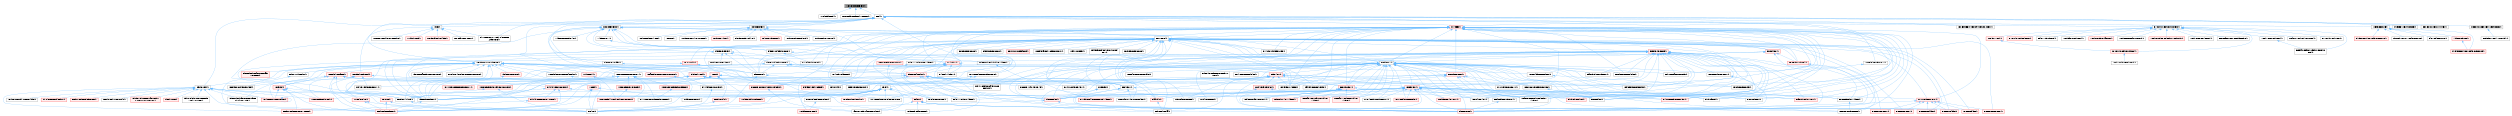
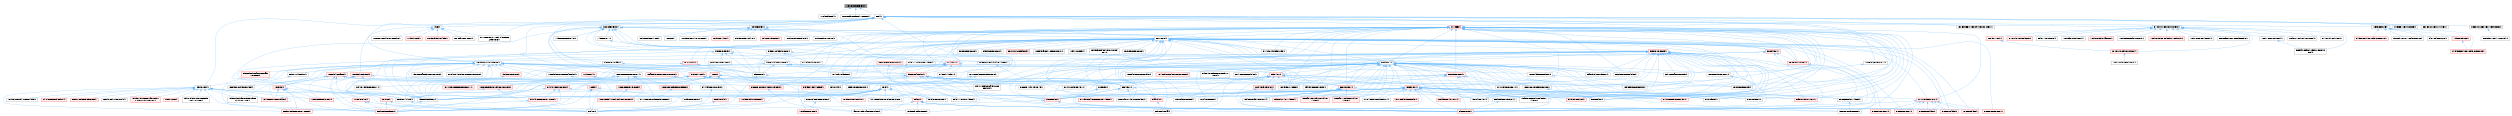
none -> (1173, 75)
